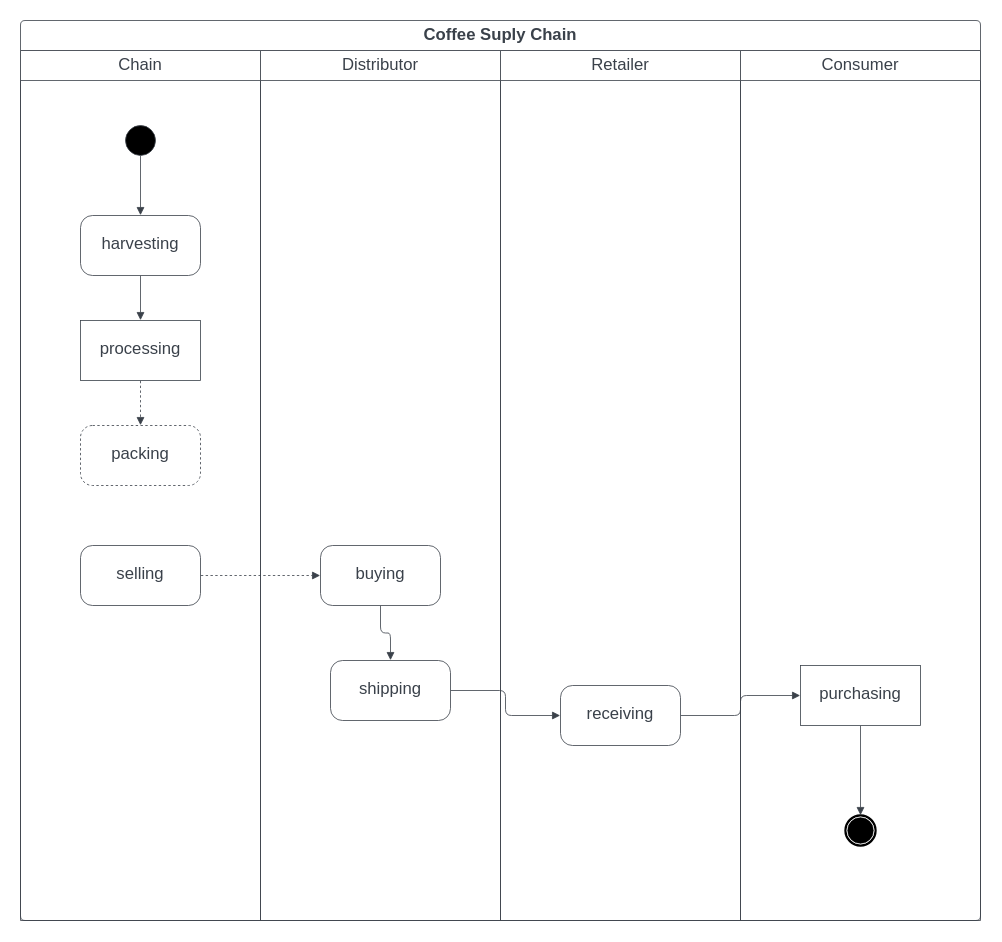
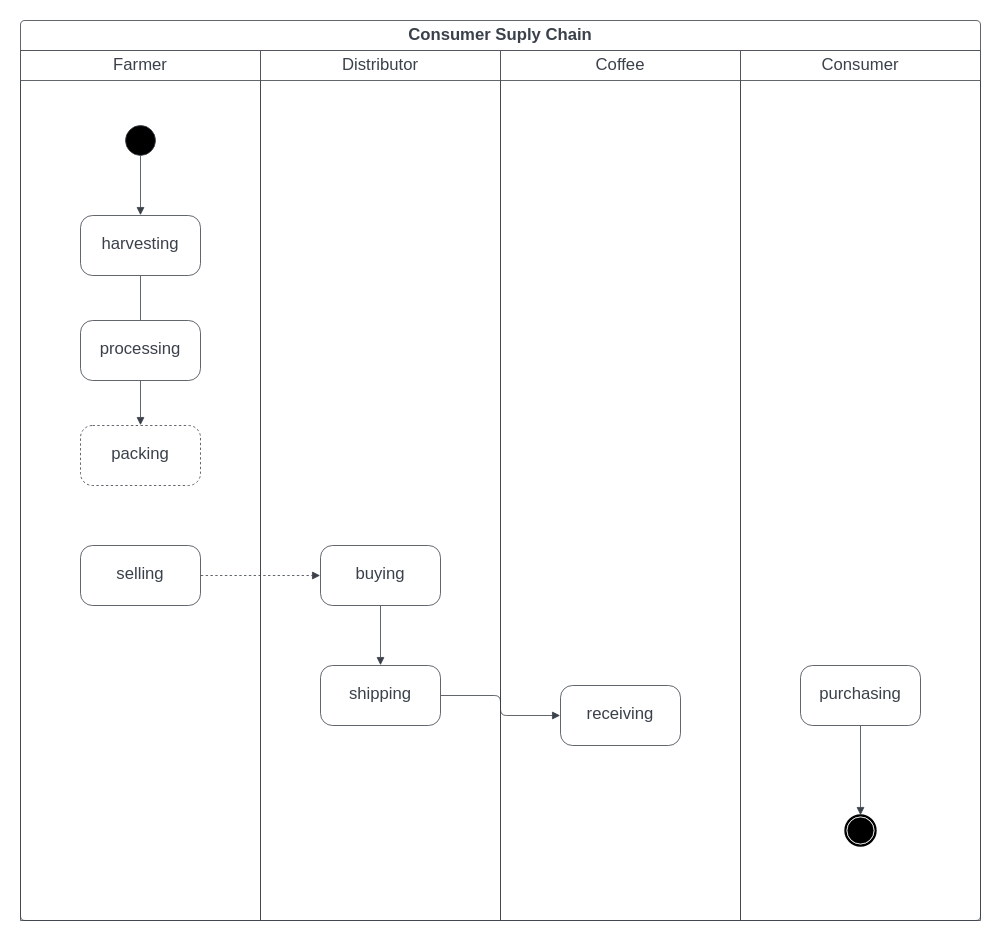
(501, 36) -> (501, 36)
(141, 66) -> (141, 66)
(621, 66) -> (621, 66)
(141, 311) -> (141, 314)
(141, 351) -> (141, 351)
(141, 398) -> (141, 398)
(391, 691) -> (381, 696)
(861, 696) -> (861, 696)
(709, 716) -> none
